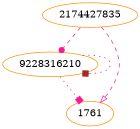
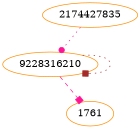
(72, 38) -> (72, 38)
(119, 62) -> none
(68, 87) -> (68, 87)
